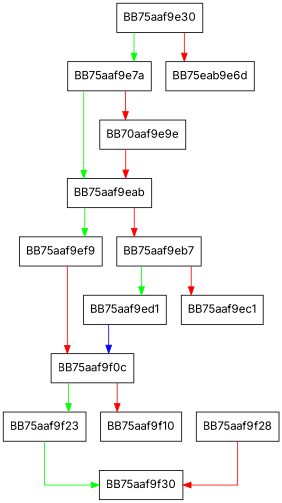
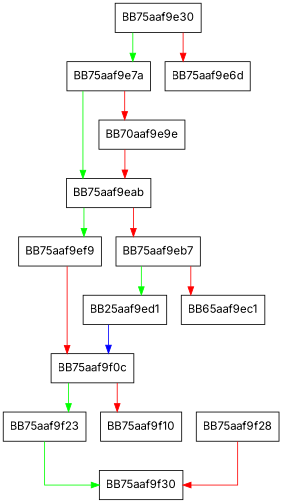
(210, 76) -> (208, 76)
(125, 310) -> (125, 310)
(222, 310) -> (223, 310)
